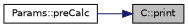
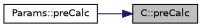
(158, 14) -> (165, 14)
